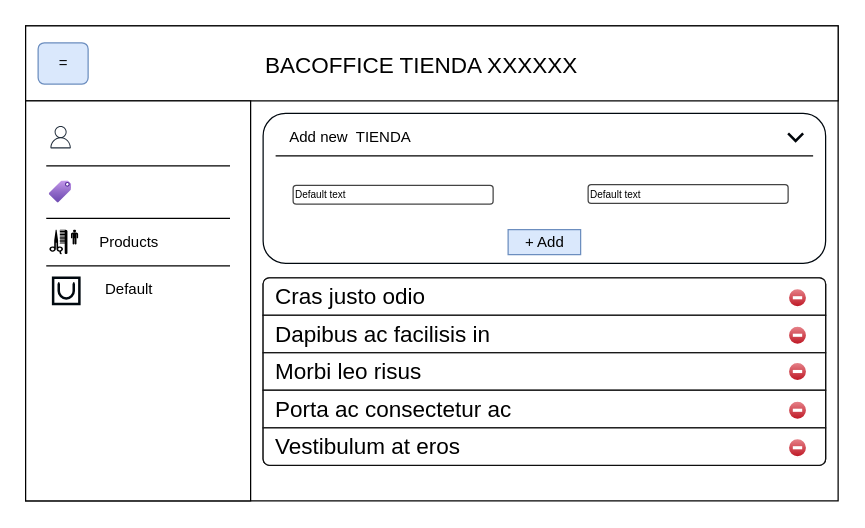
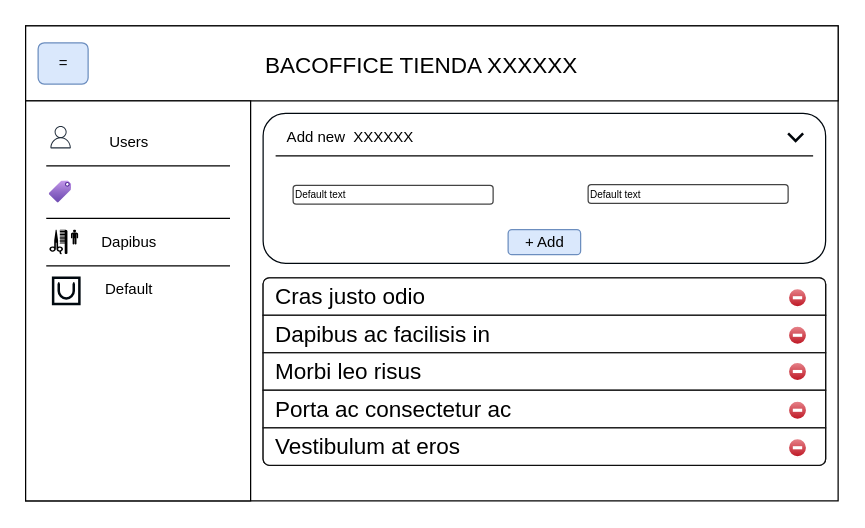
(351, 137) -> (351, 137)
none -> (129, 142)
(129, 242) -> (129, 242)
(544, 242) -> (544, 242)
